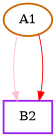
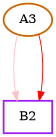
(28, 20) -> (28, 20)
